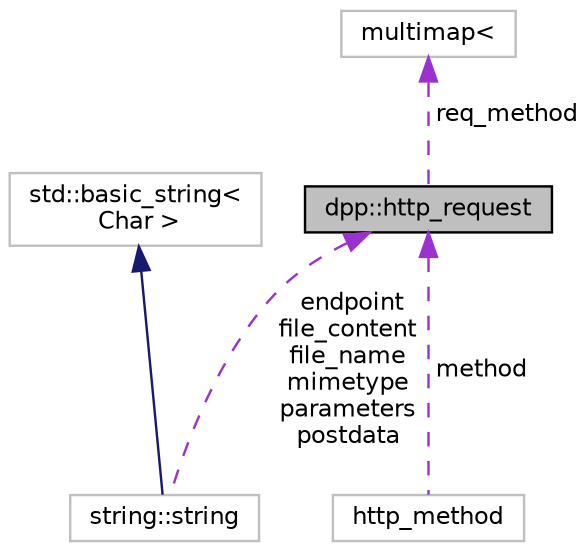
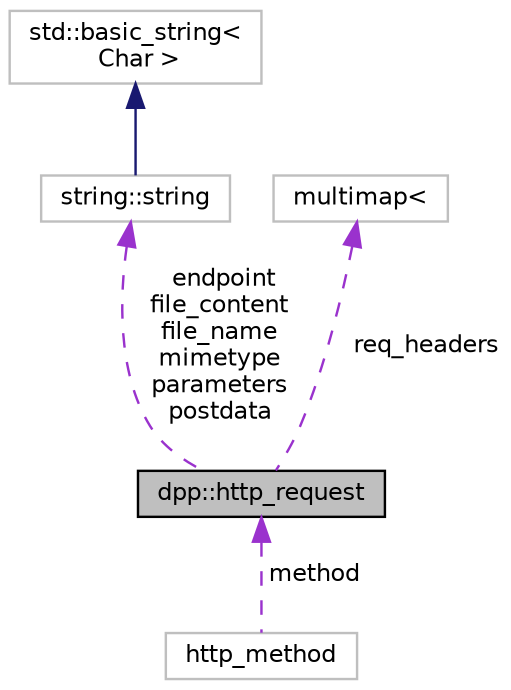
(504, 115) -> (424, 346)
(233, 350) -> (129, 373)
